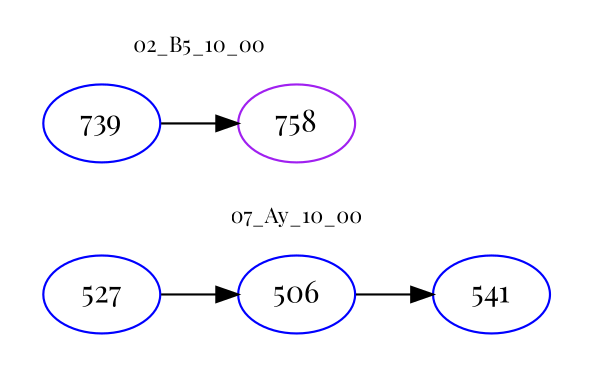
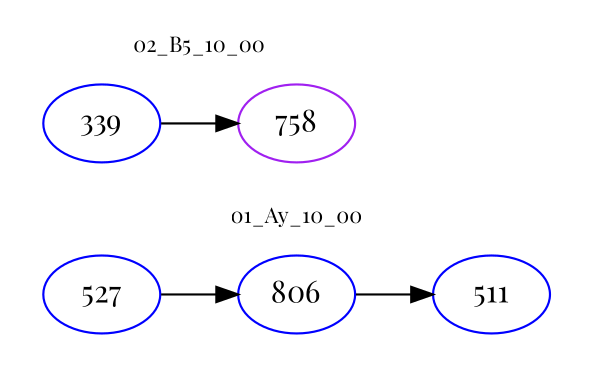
(102, 123) -> (102, 123)
(297, 218) -> (297, 218)
(297, 294) -> (297, 294)
(492, 294) -> (492, 294)
